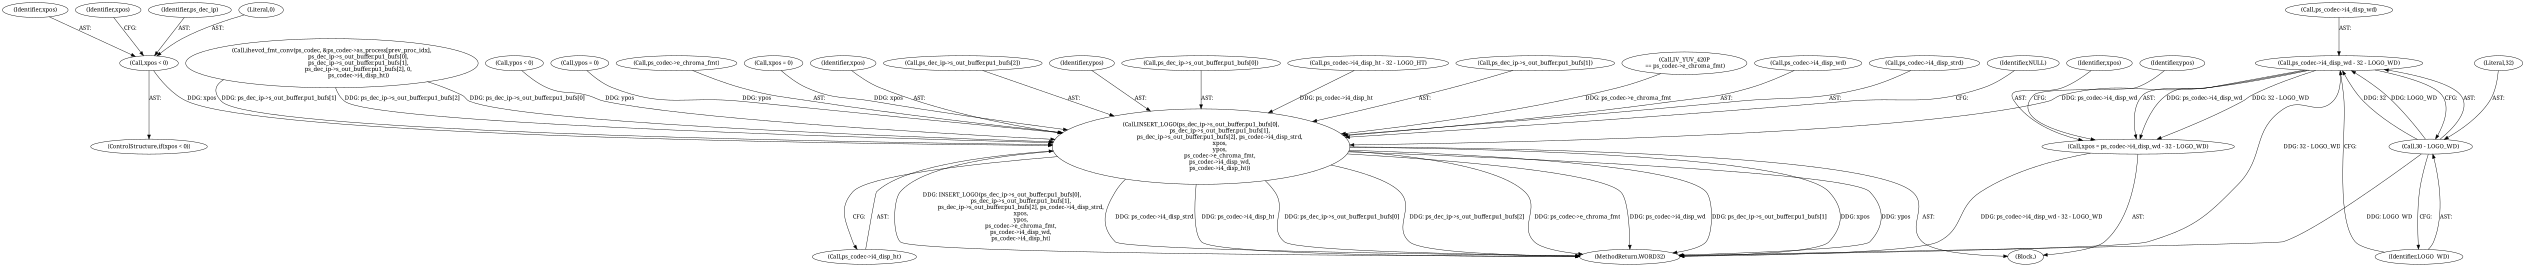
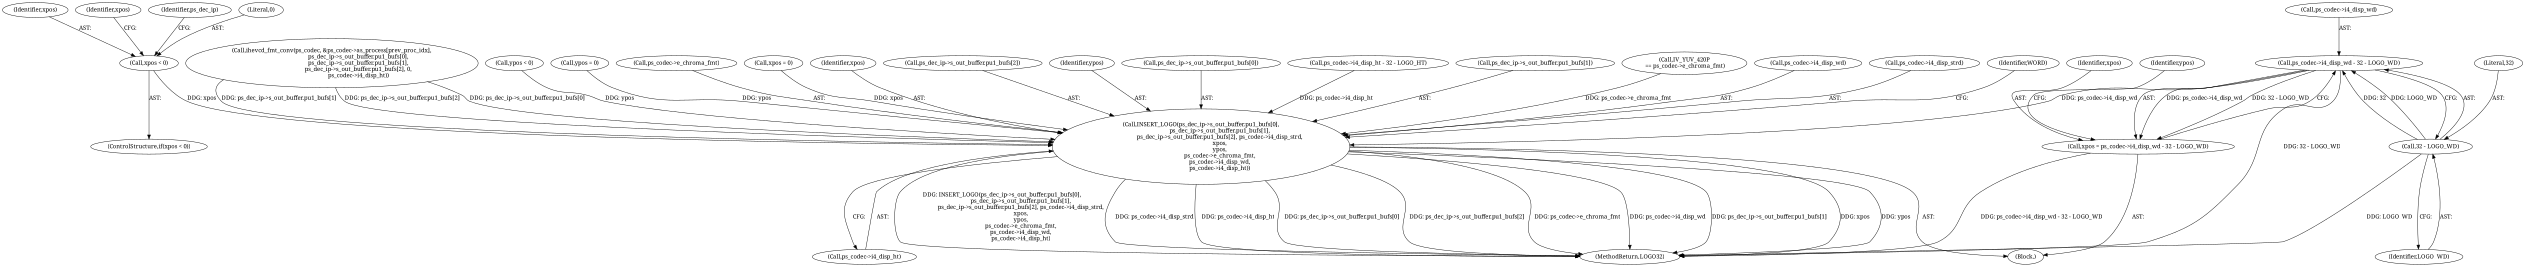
(185, 28) -> (185, 28)
(2023, 63) -> (2023, 63)
(2431, 147) -> (2431, 147)
(2343, 175) -> (2252, 113)
(1630, 257) -> (1630, 257)
